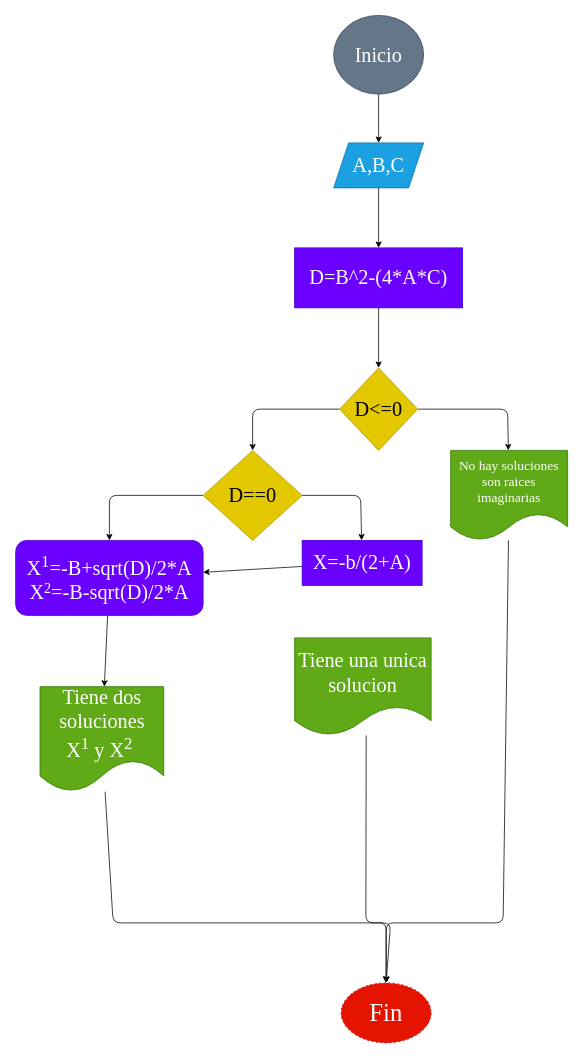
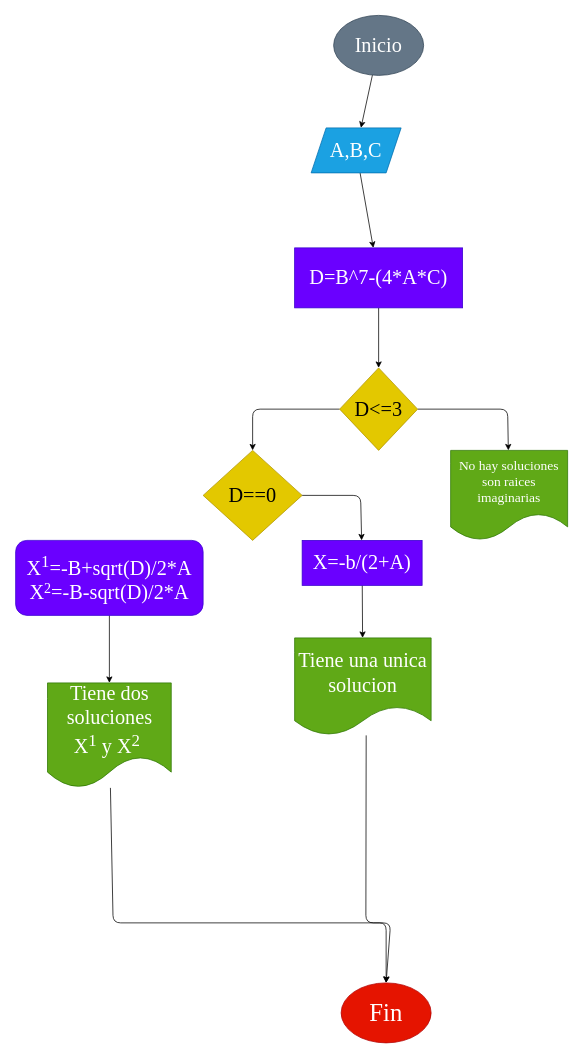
(378, 55) -> (378, 45)
(378, 165) -> (356, 150)
(378, 278) -> (378, 278)
(378, 409) -> (378, 409)
(139, 495) -> none
(255, 569) -> (362, 609)
(102, 739) -> (109, 735)
(505, 787) -> none
(386, 1013) -> (386, 1013)
